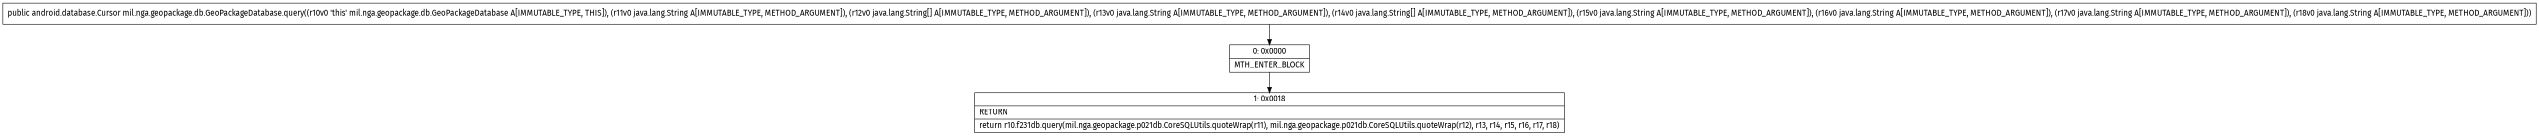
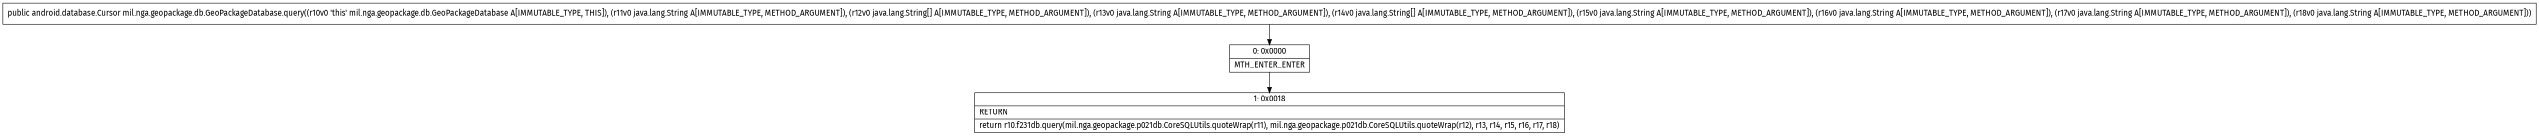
(1270, 65) -> (1270, 65)
